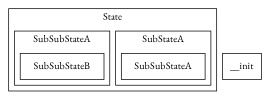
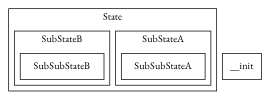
(62, 39) -> (62, 39)
